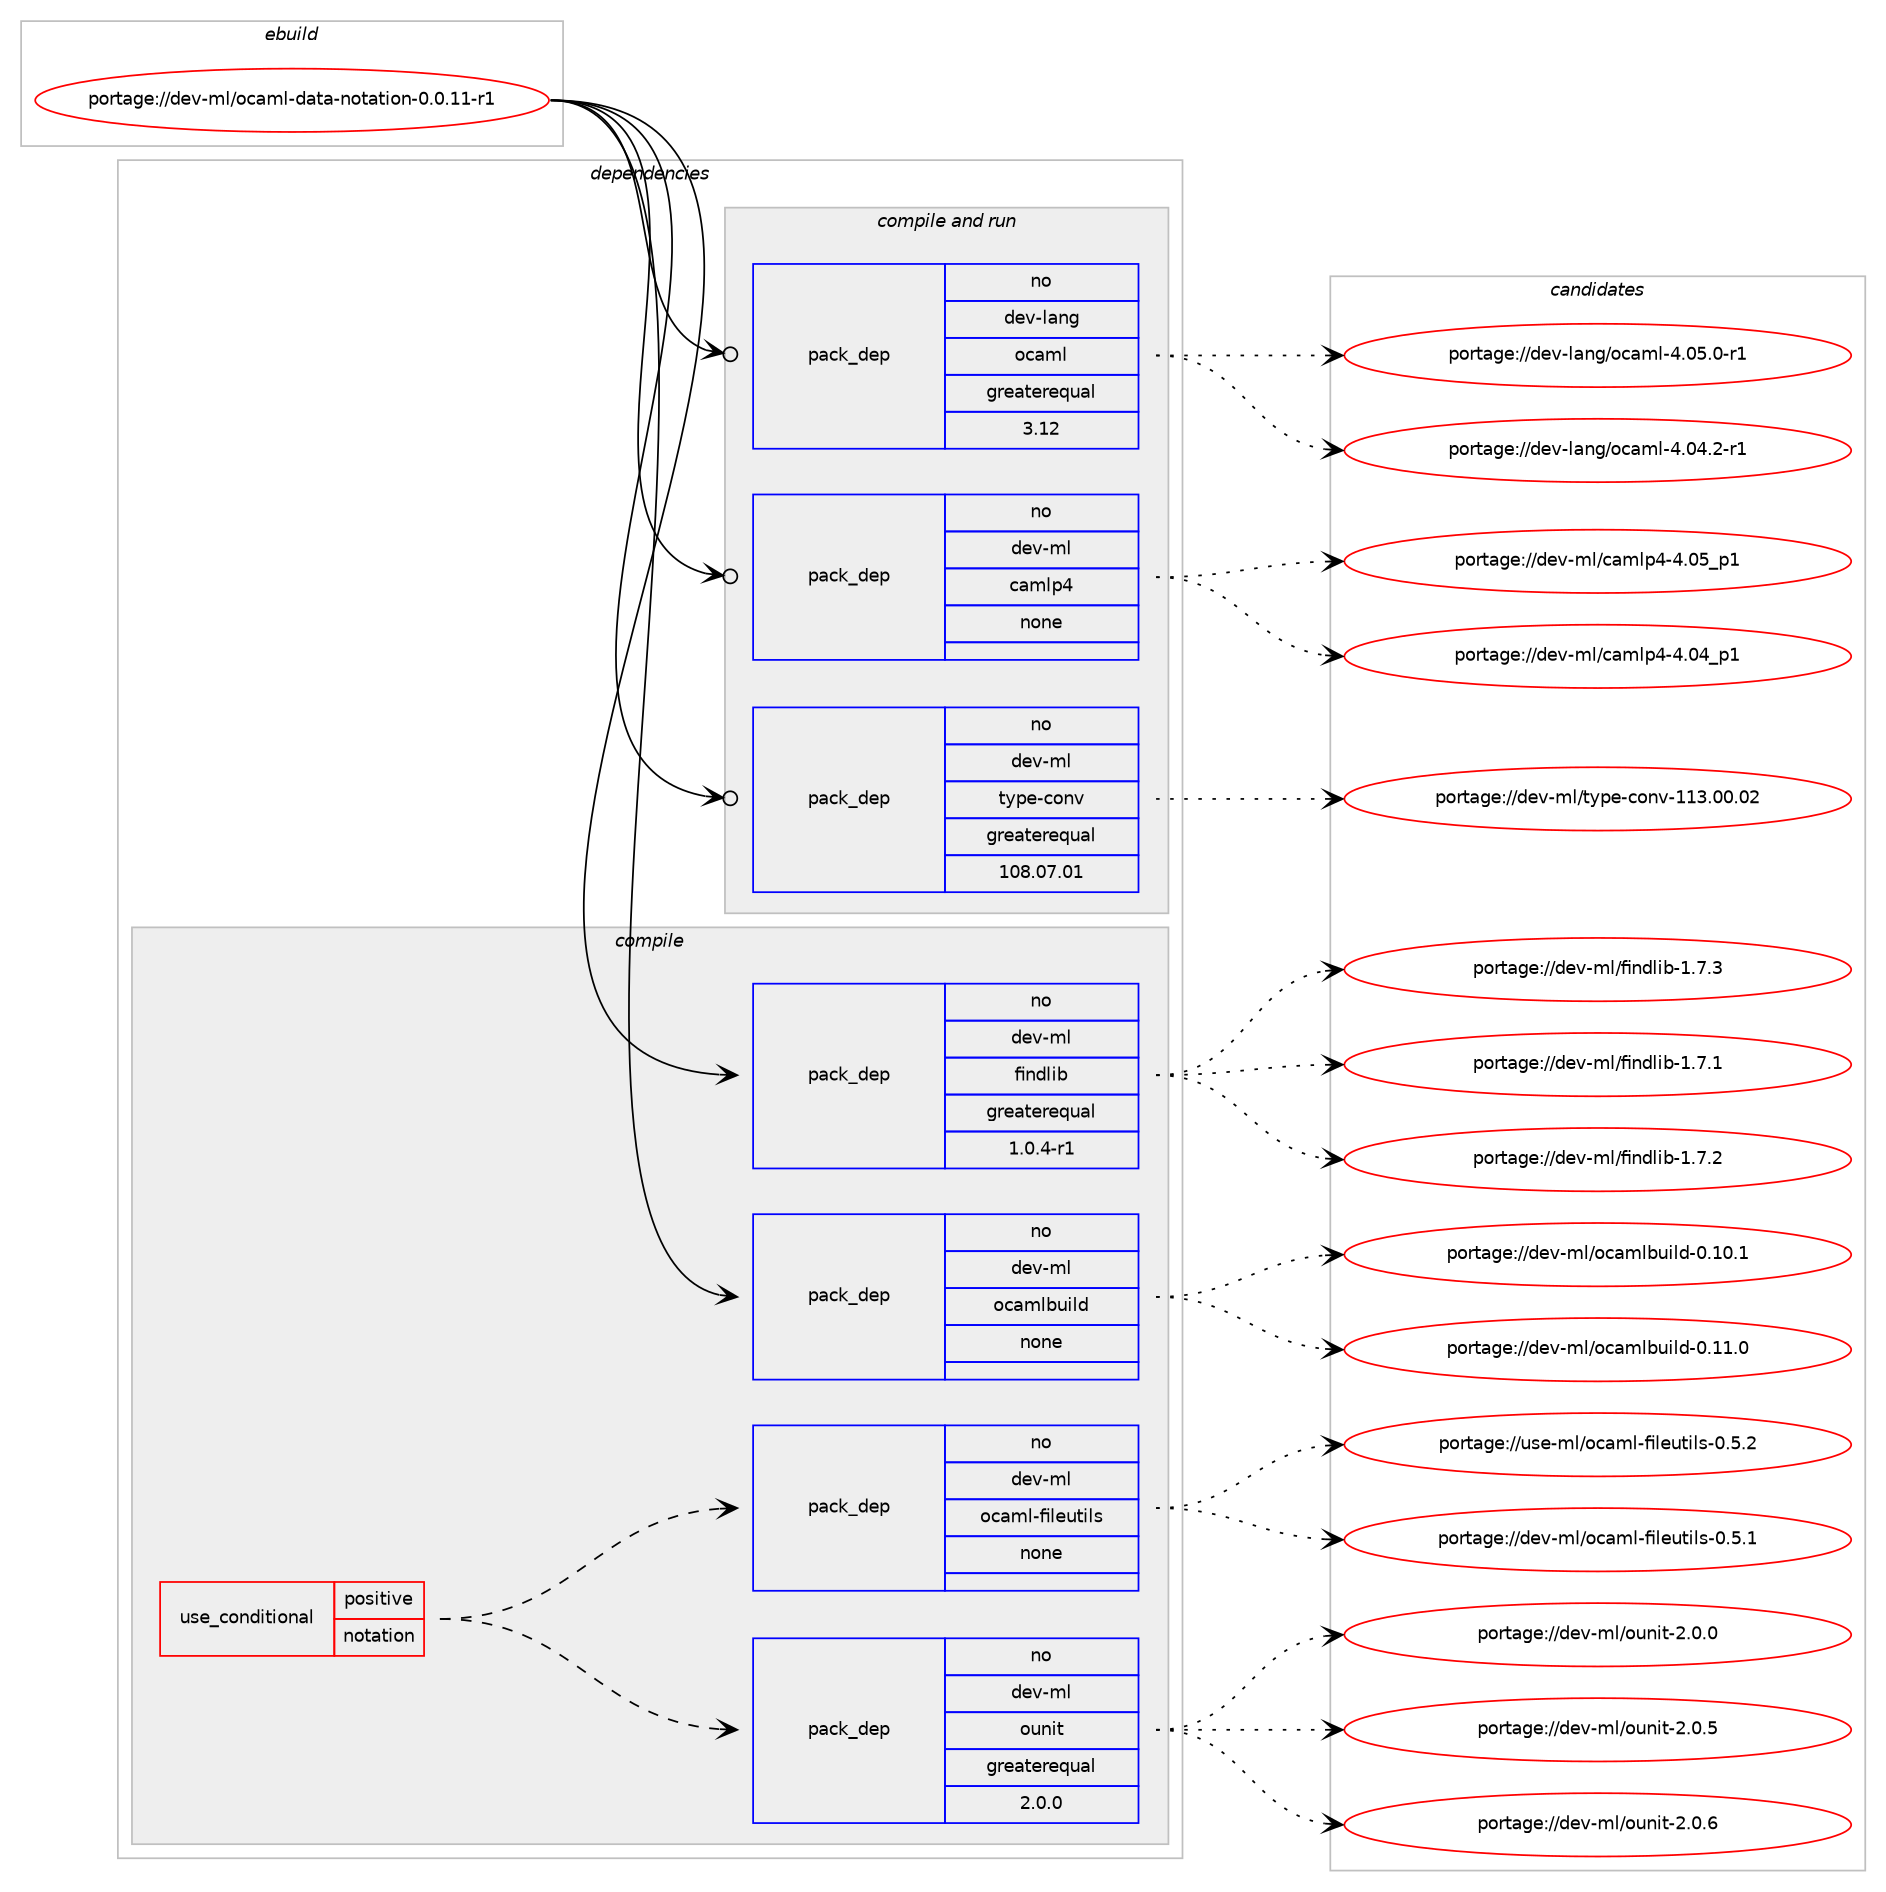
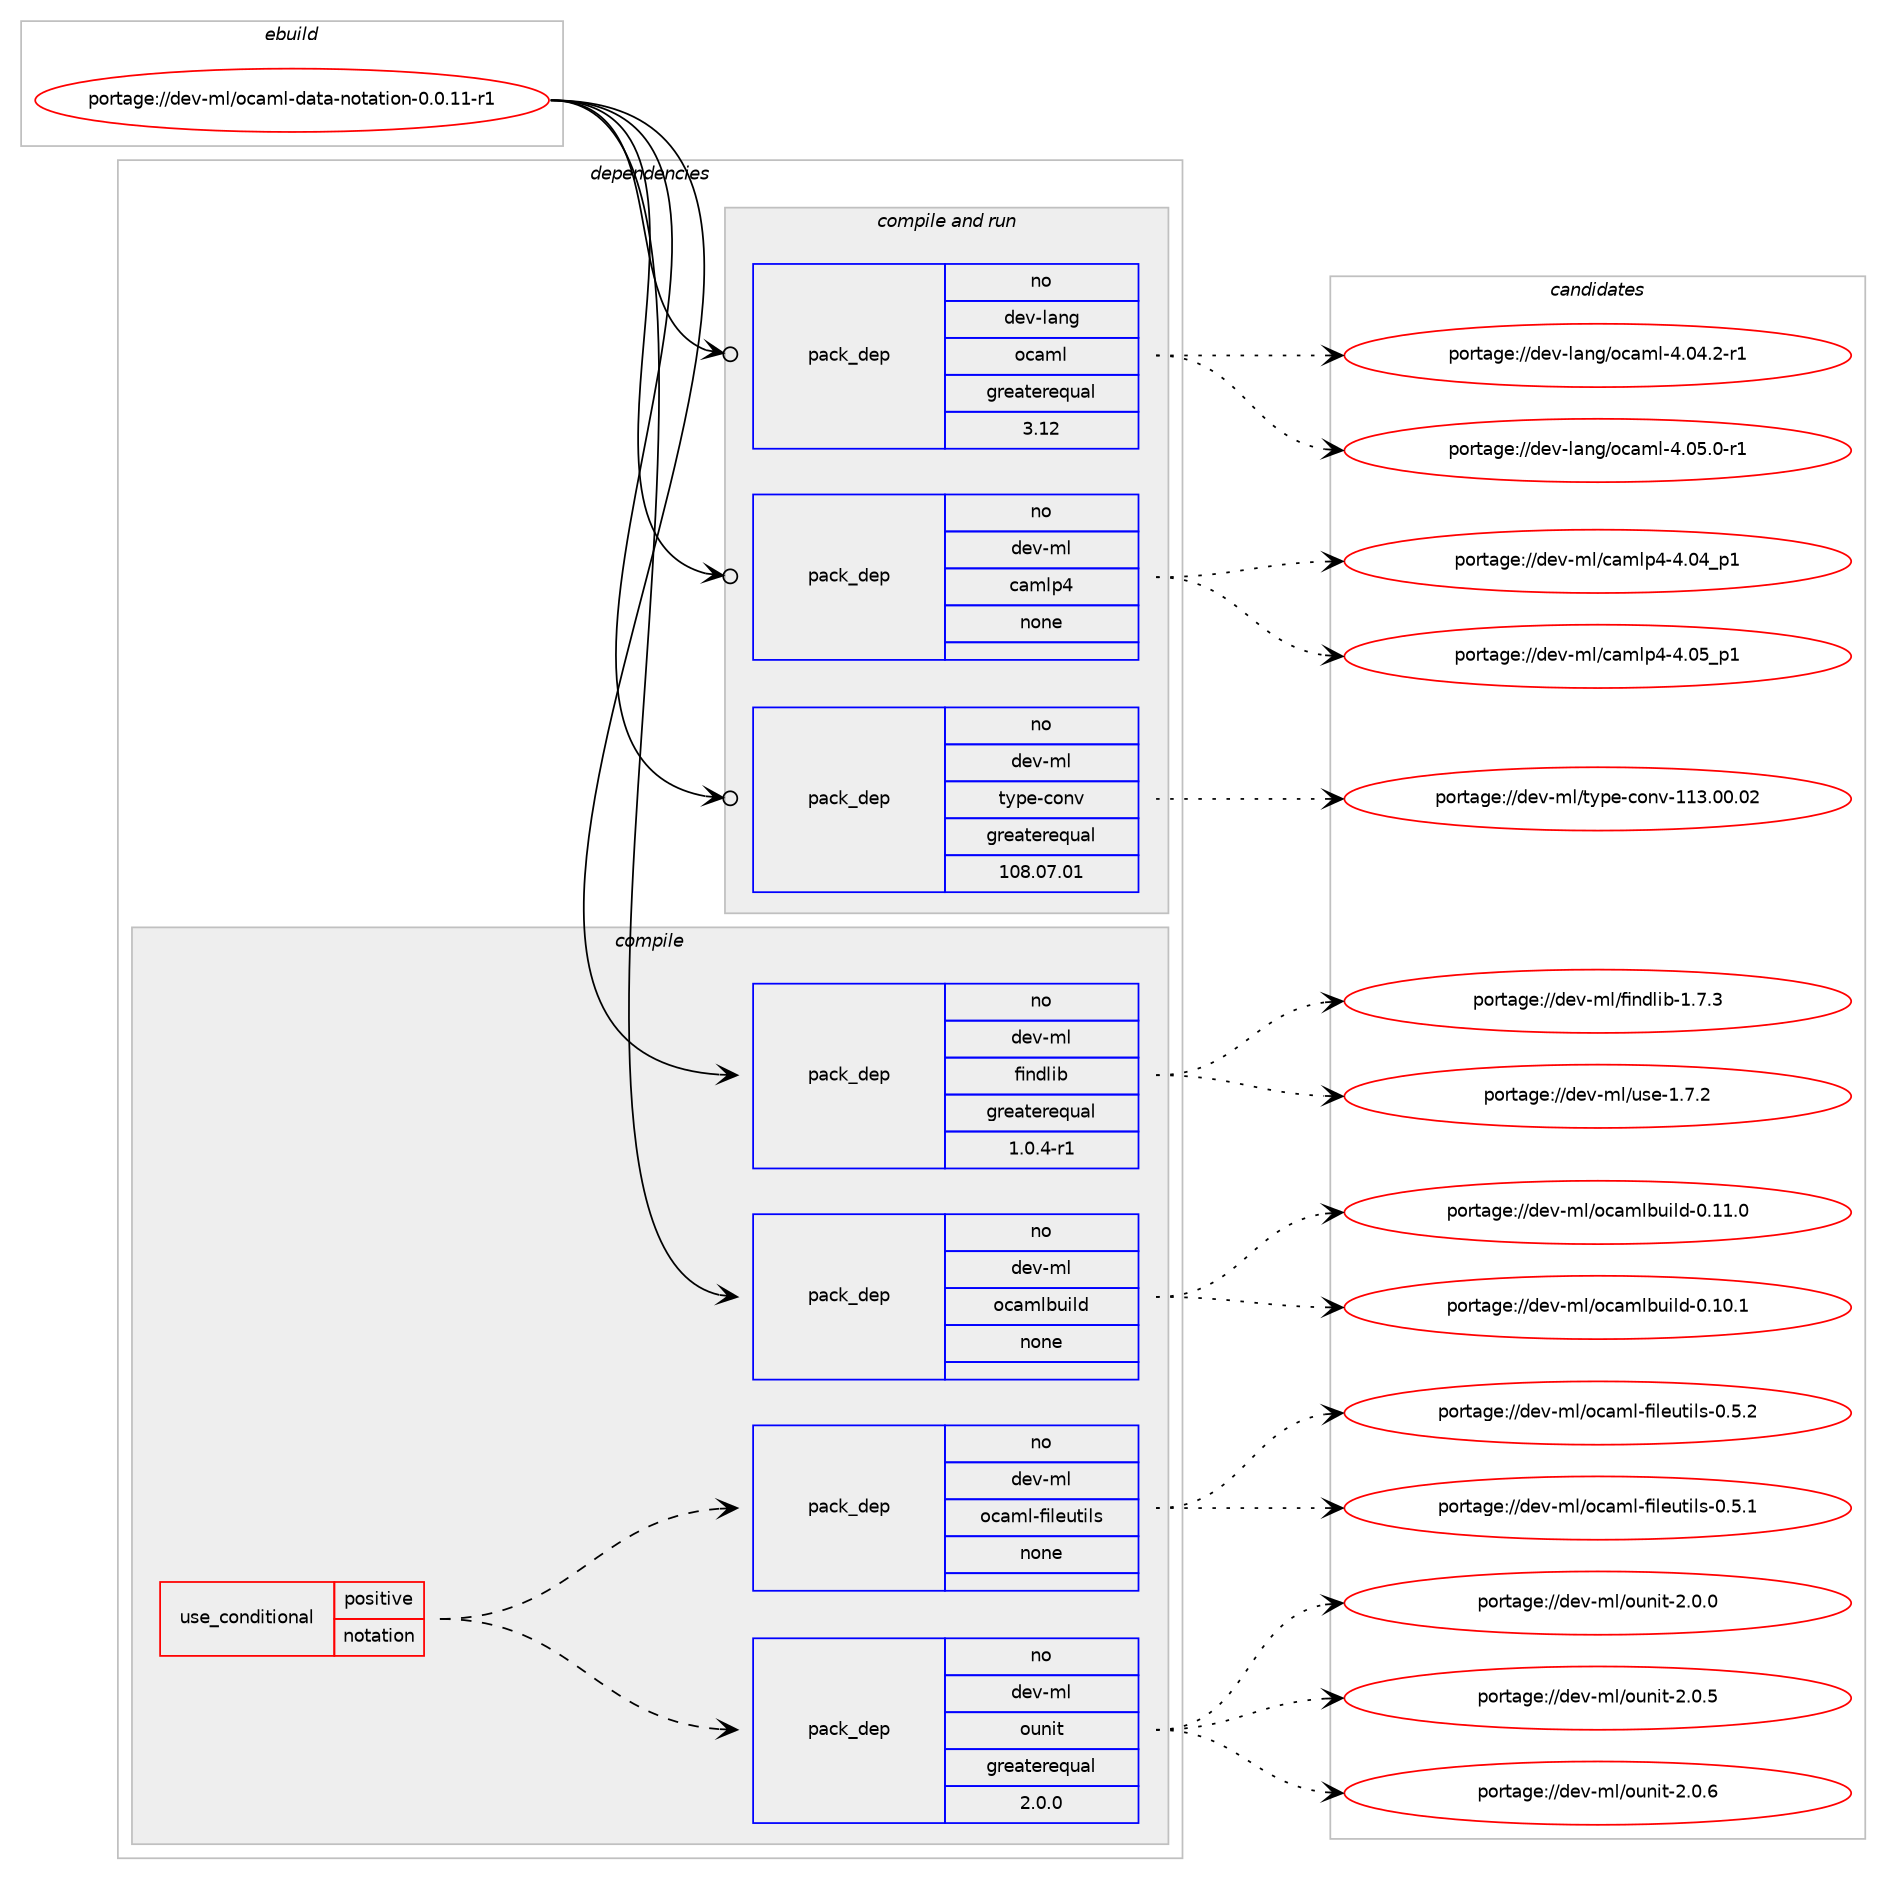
(1598, 1065) -> none
(1598, 1160) -> (1598, 1096)
(1598, 1445) -> (1598, 1413)
